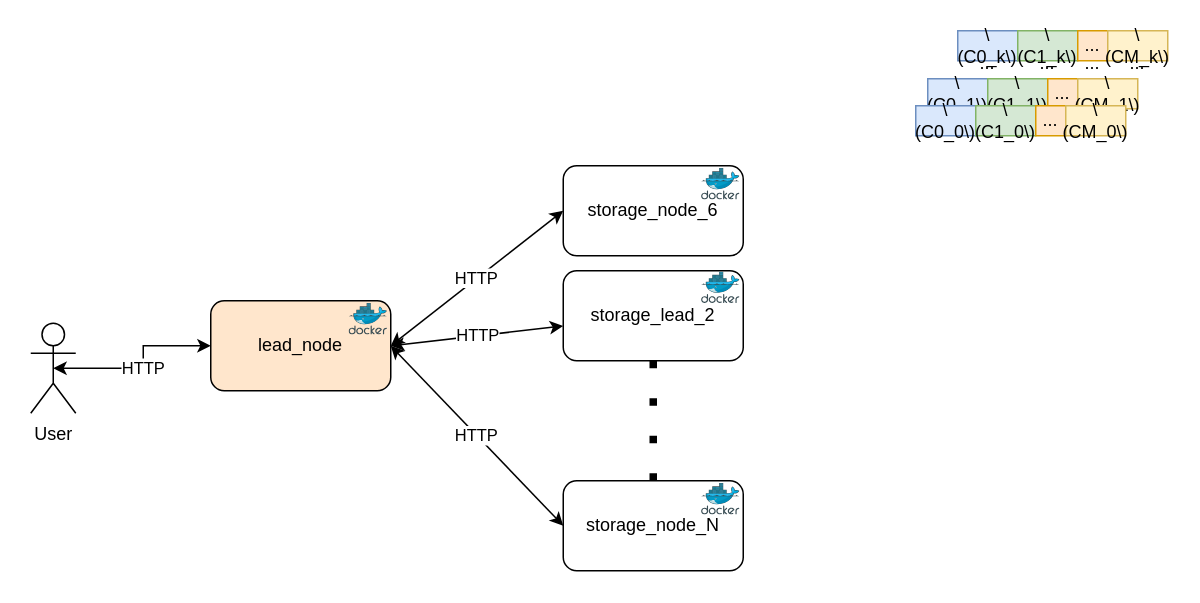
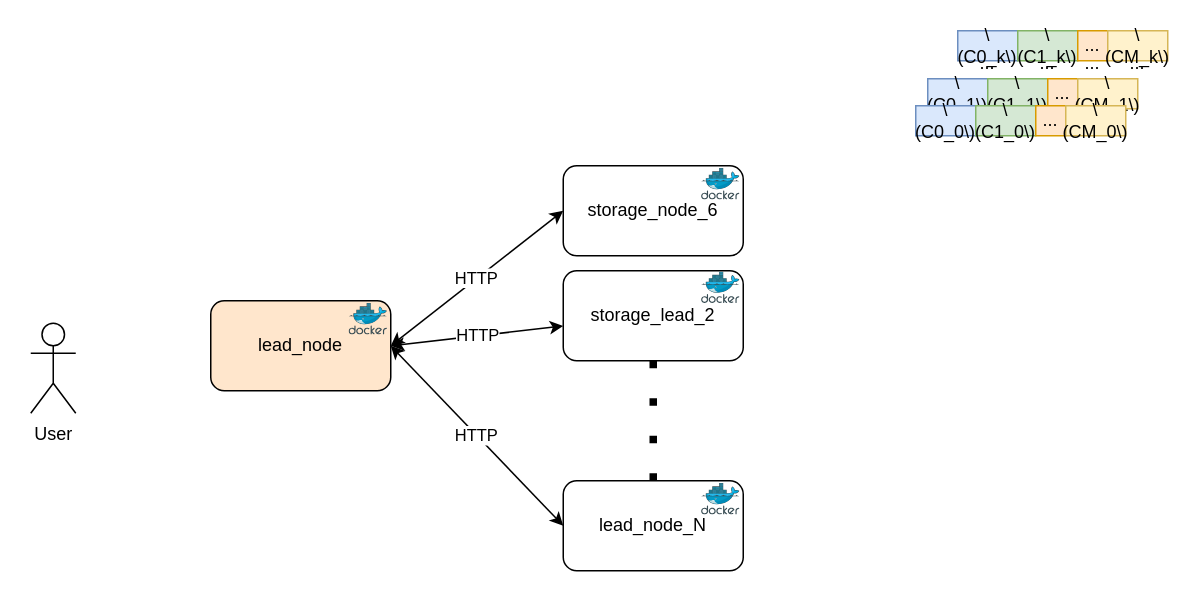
(143, 364) -> none
(653, 526) -> (653, 526)
